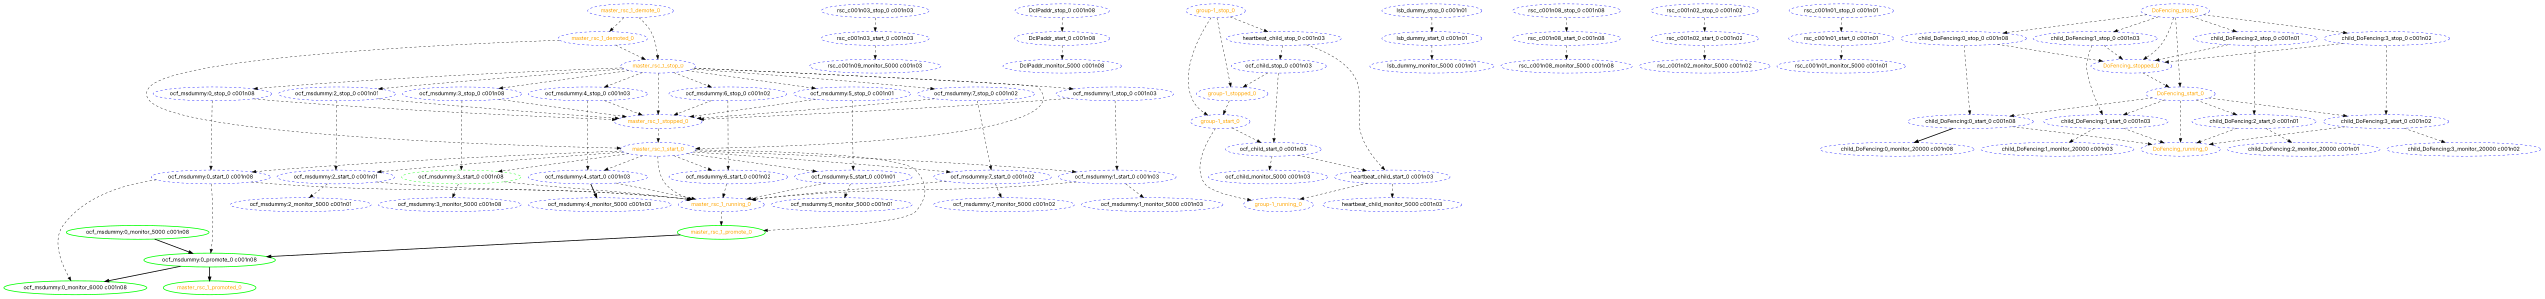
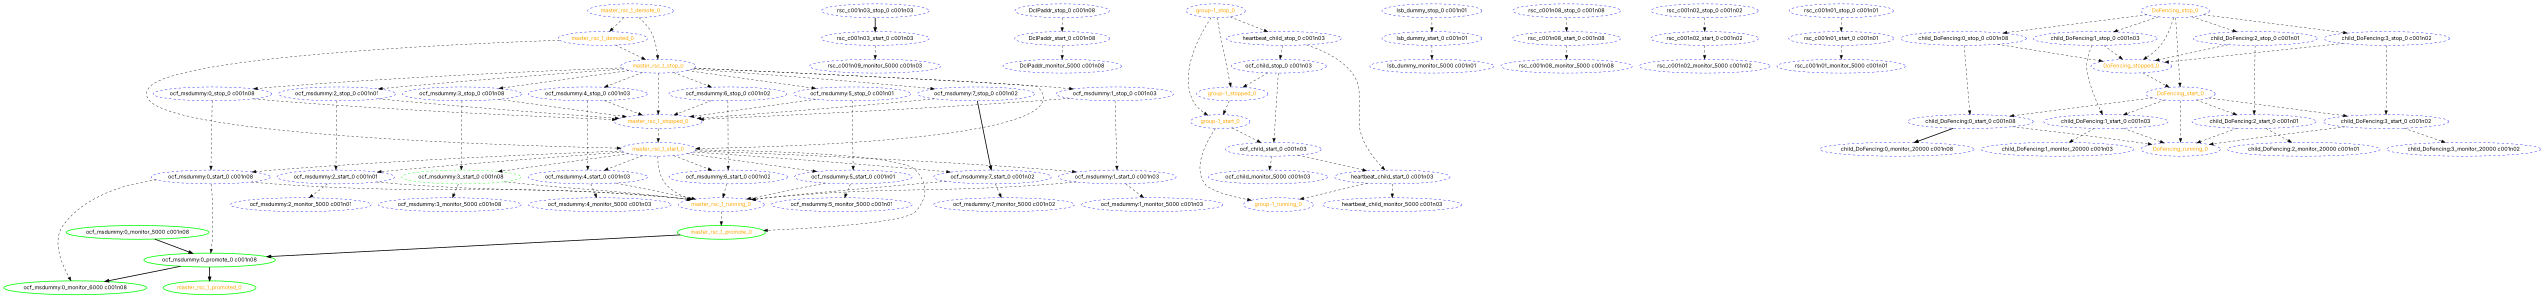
(875, 23) -> (875, 23)
(984, 134) -> (984, 134)
(592, 187) -> (592, 187)
